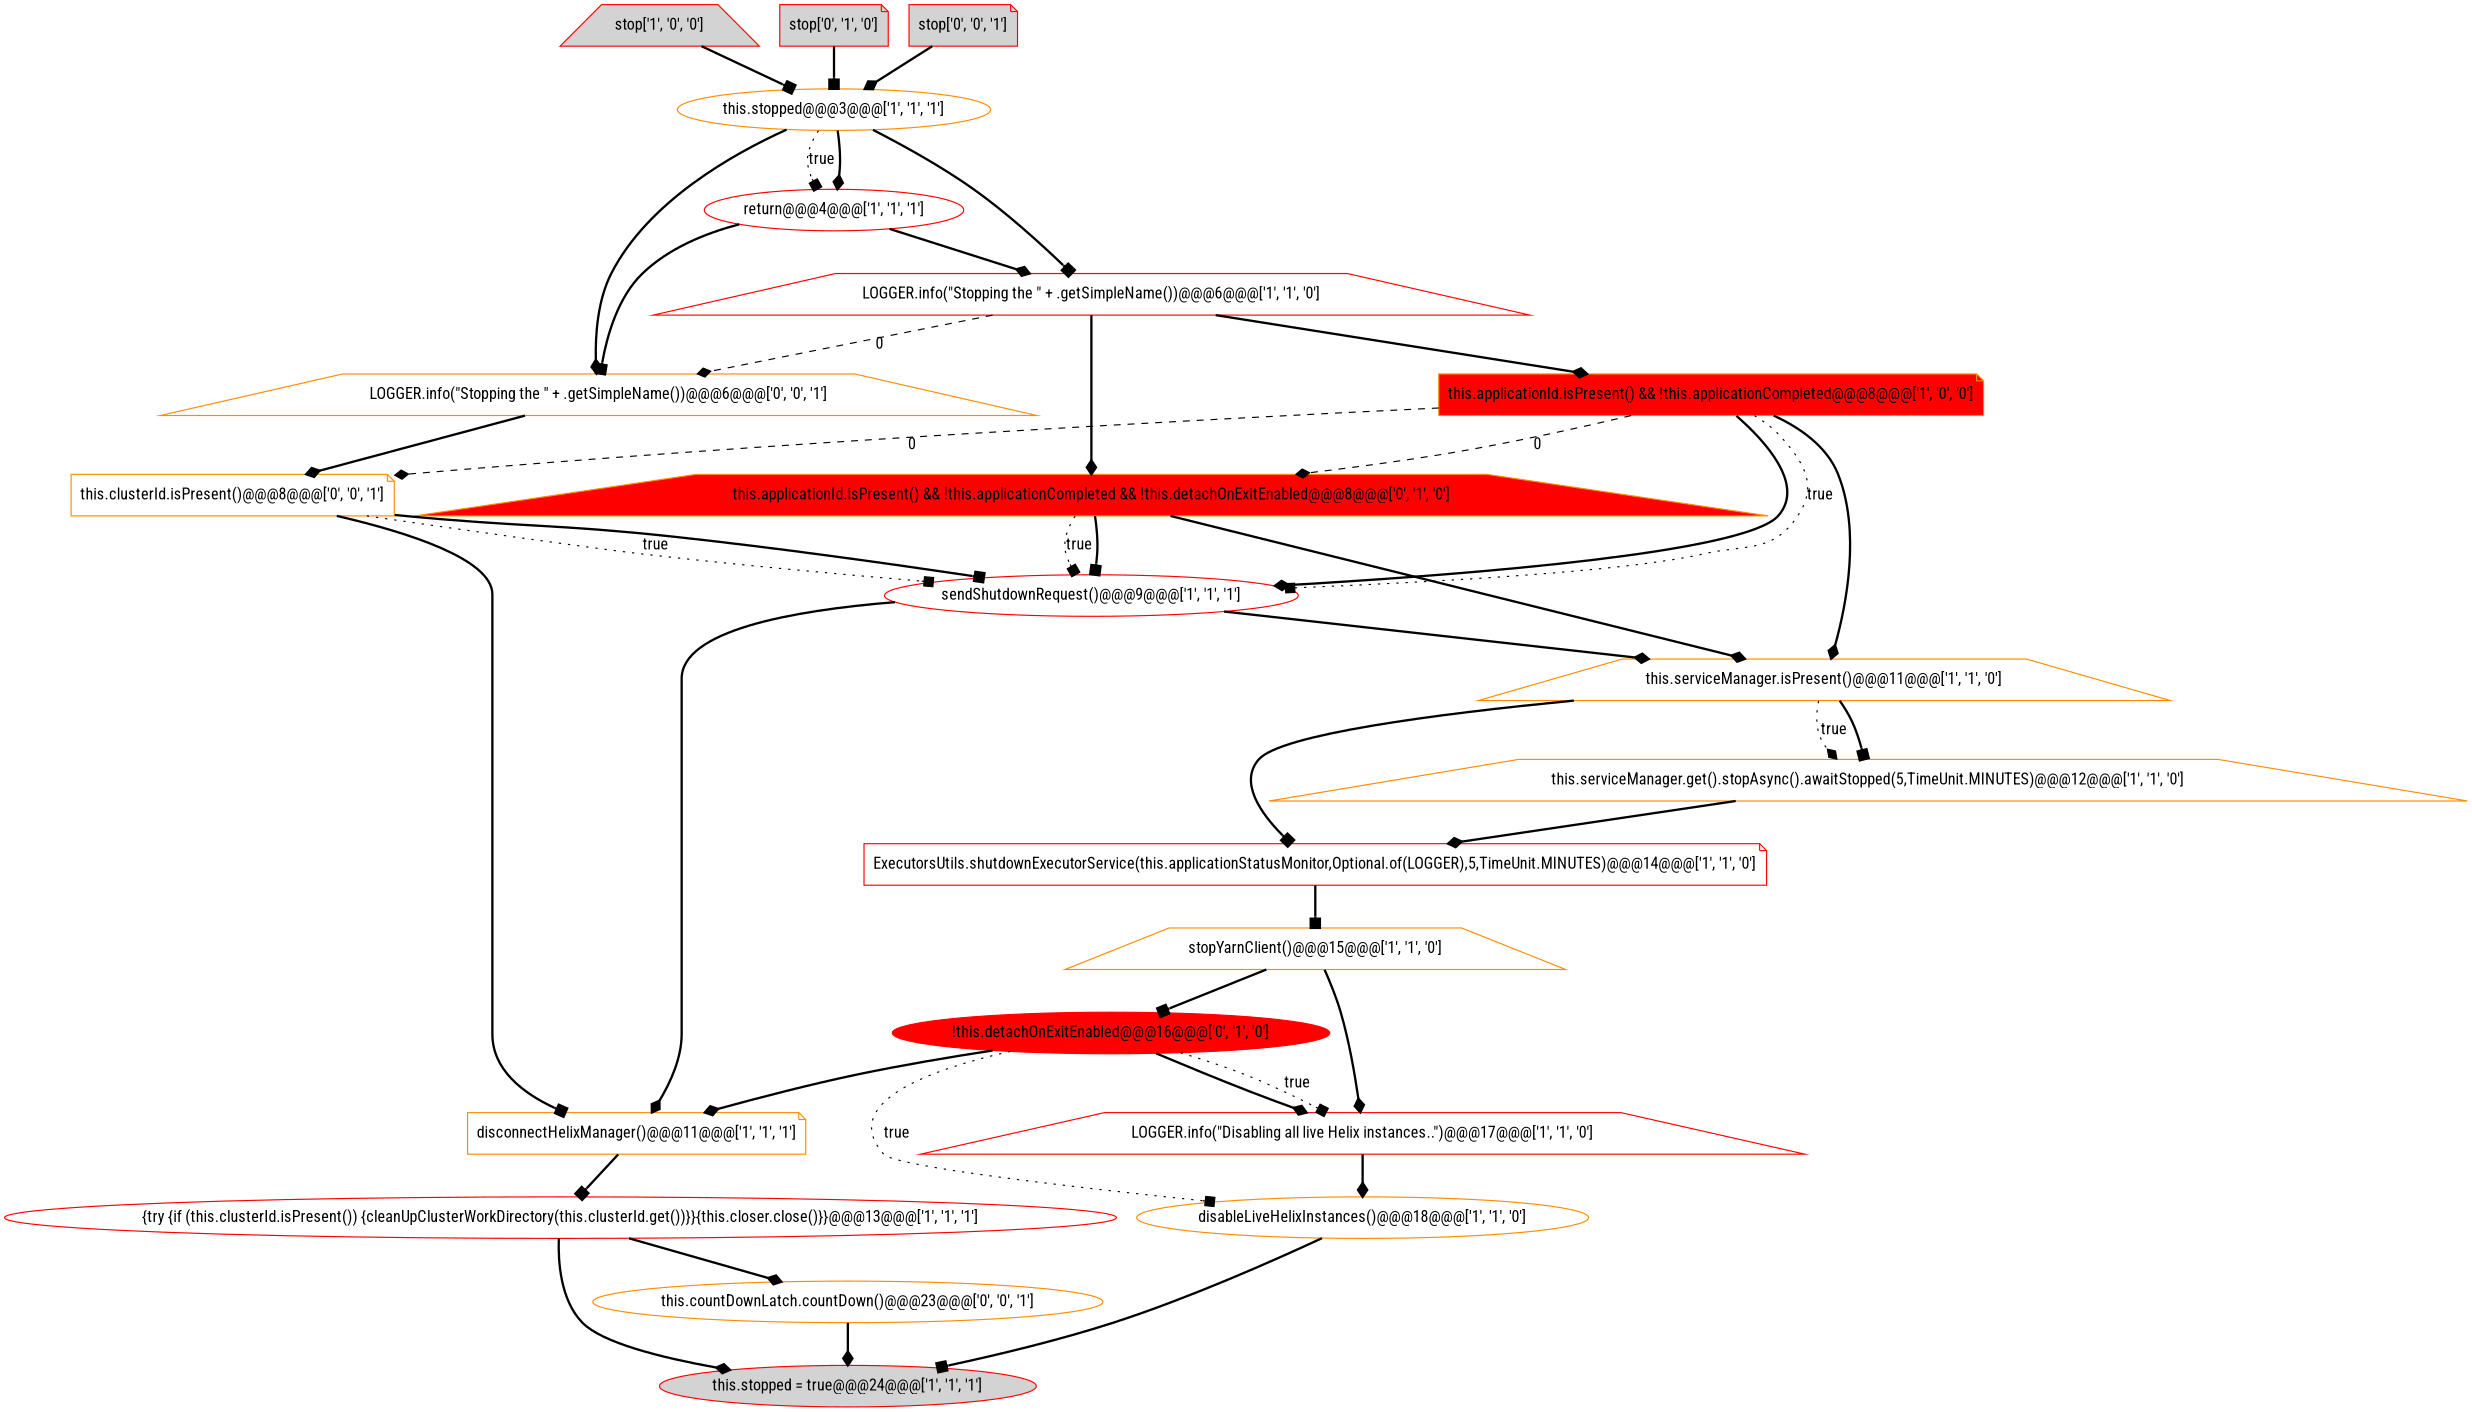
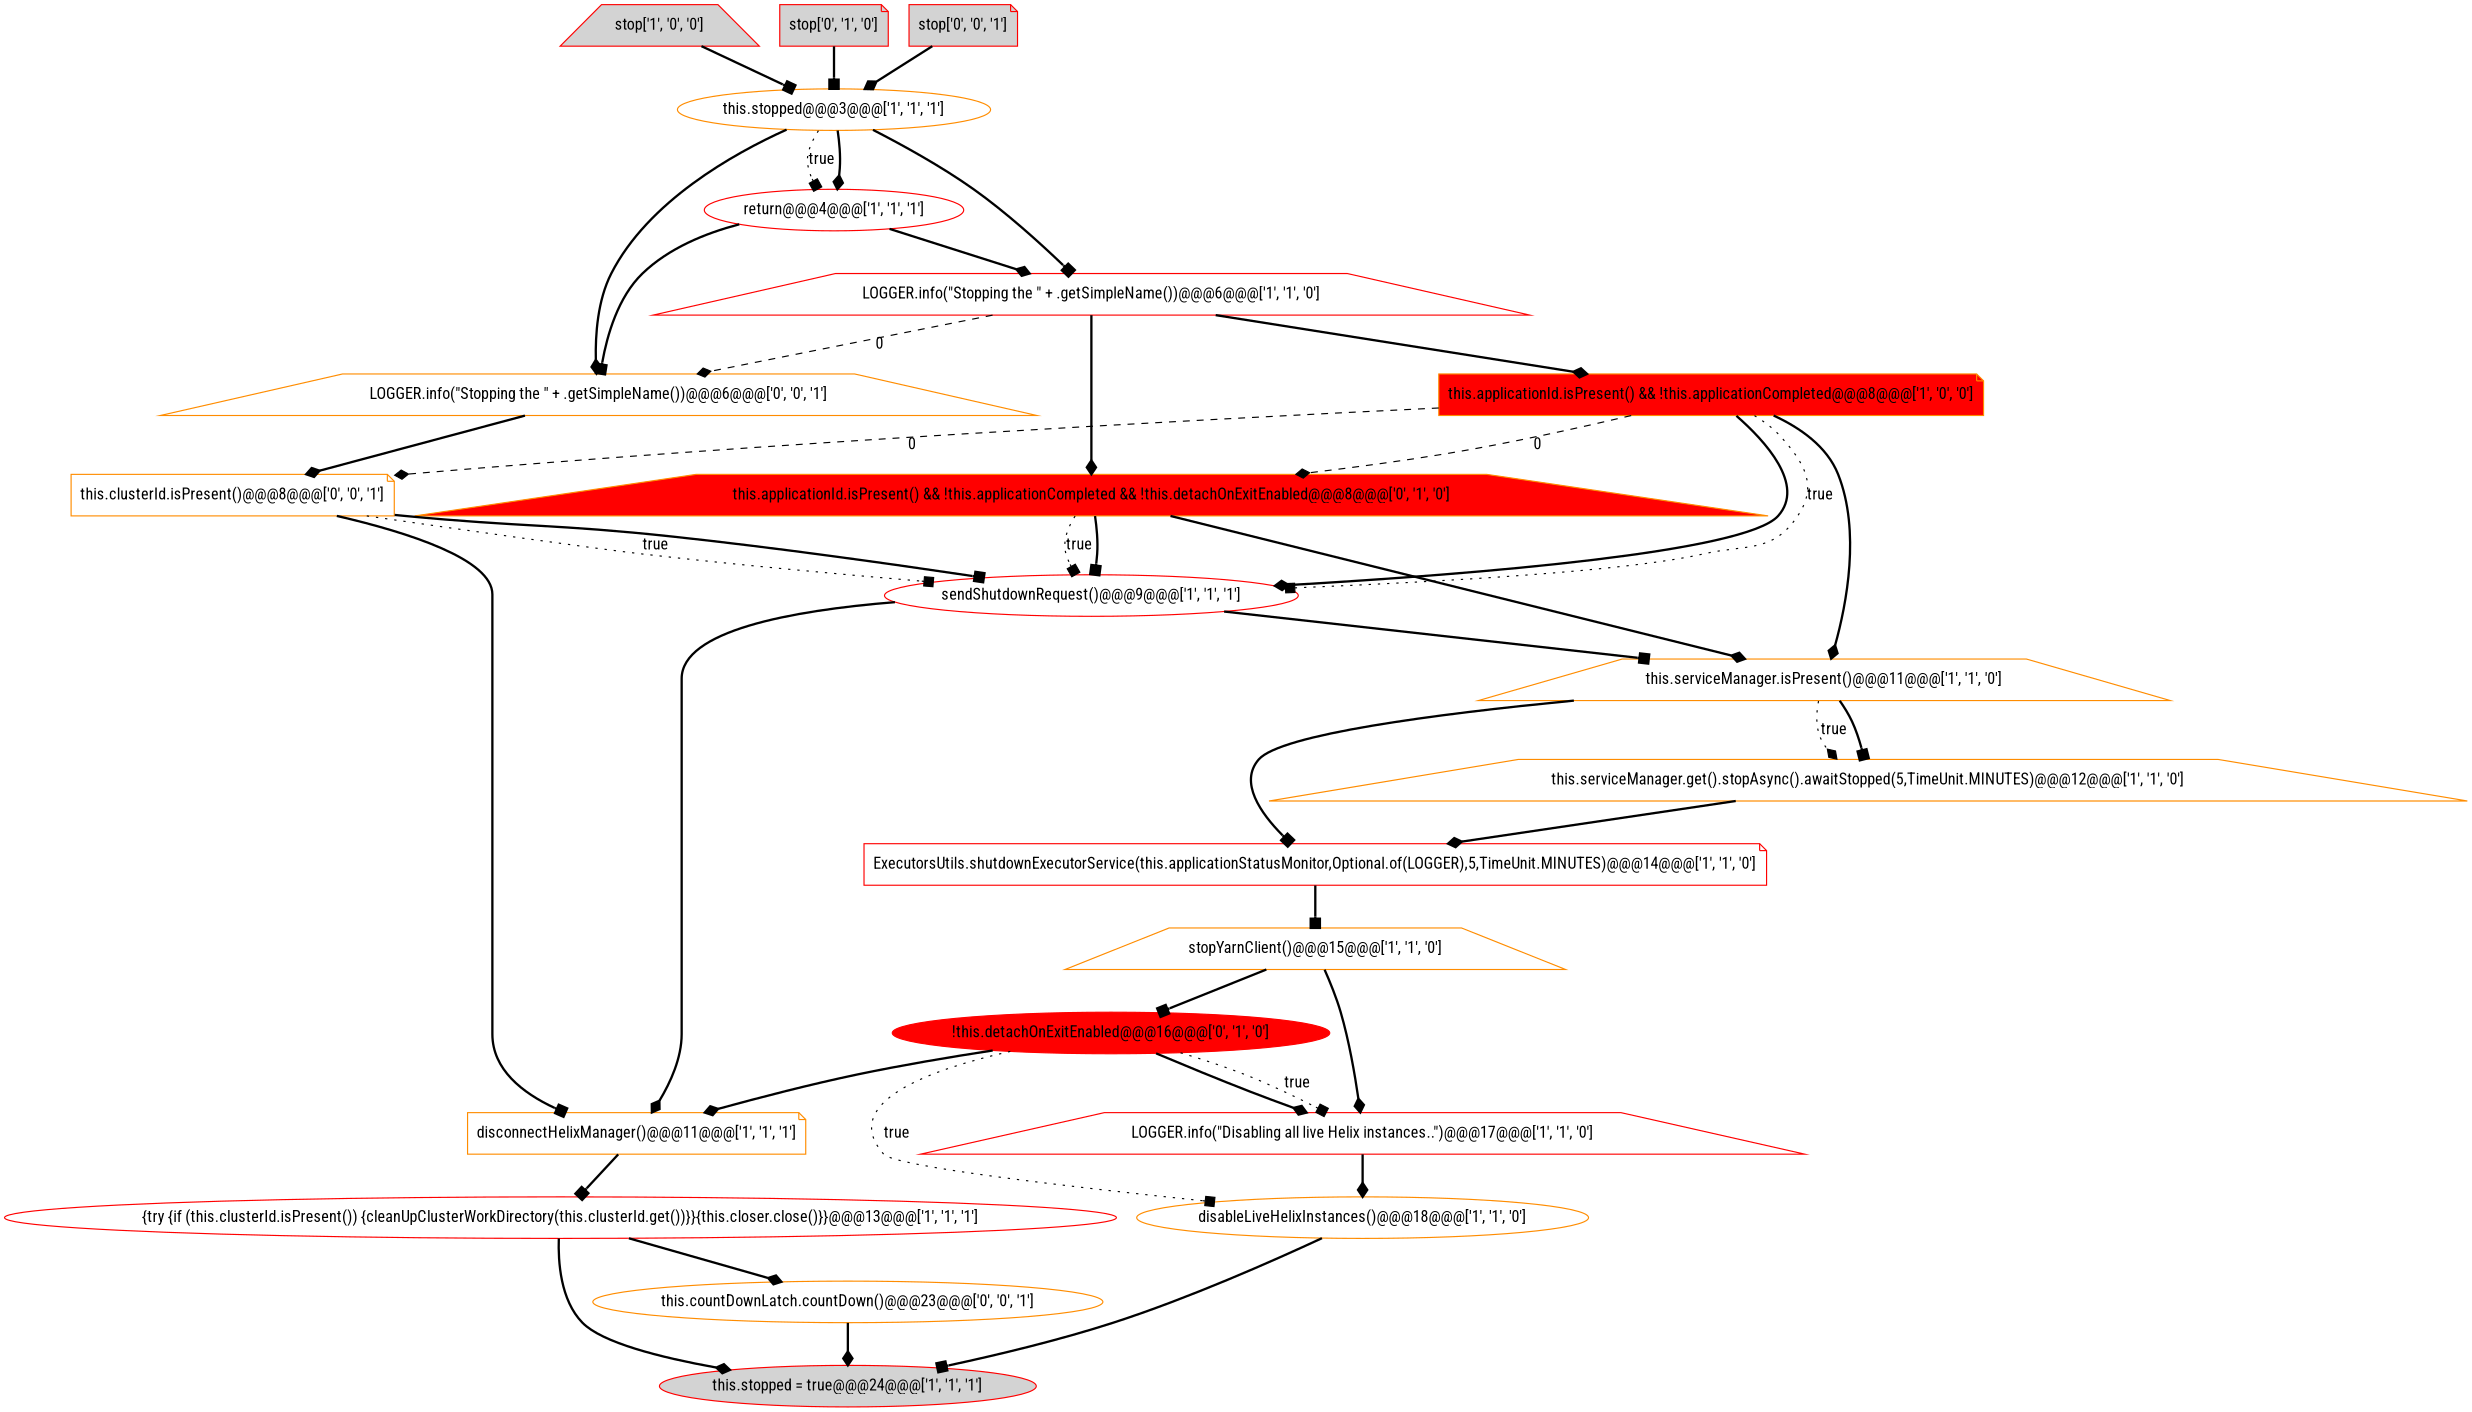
(1429, 635) -> (1431, 635)
